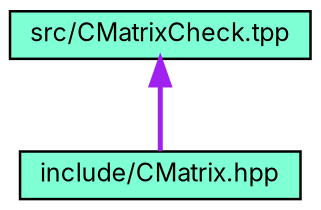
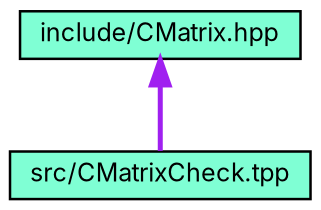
(160, 118) -> (160, 118)
